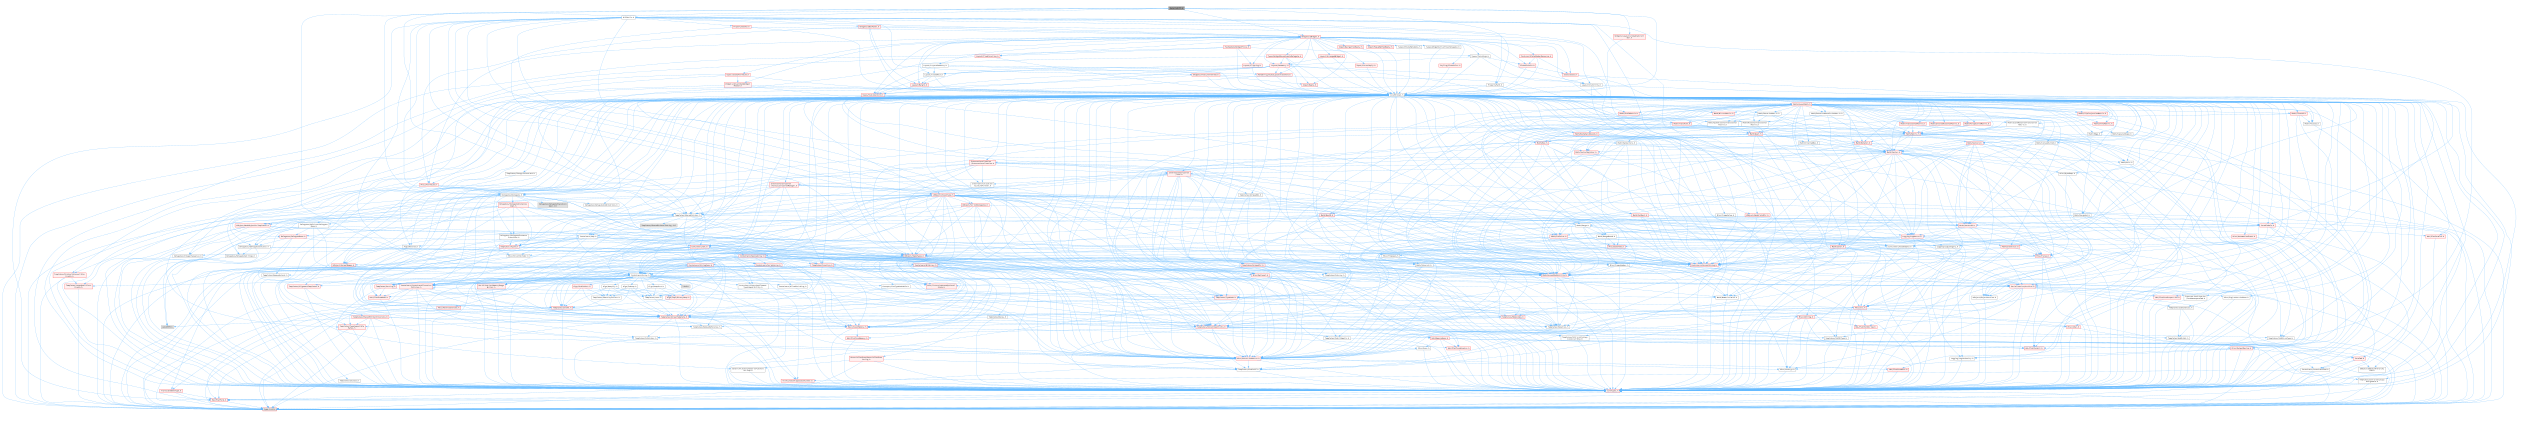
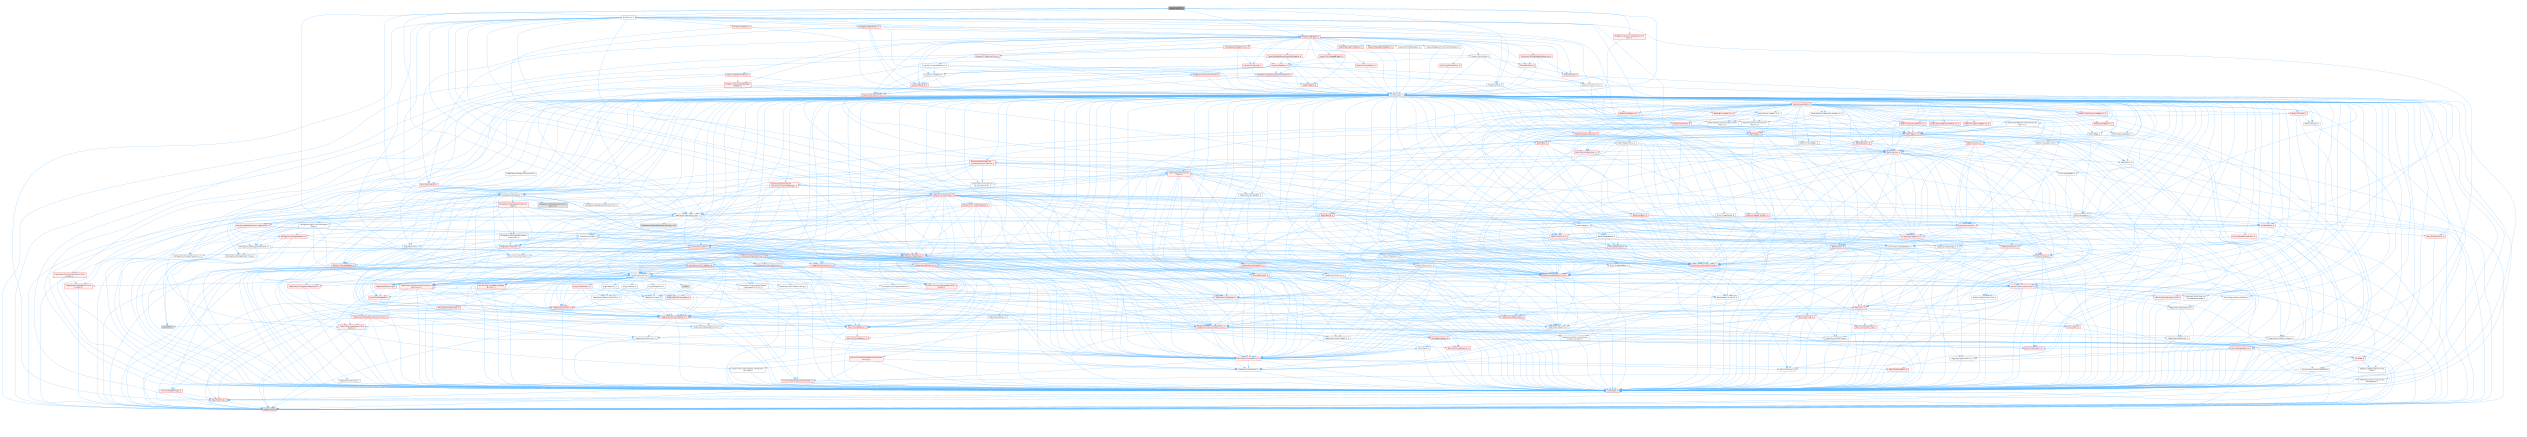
(275, 275) -> none
